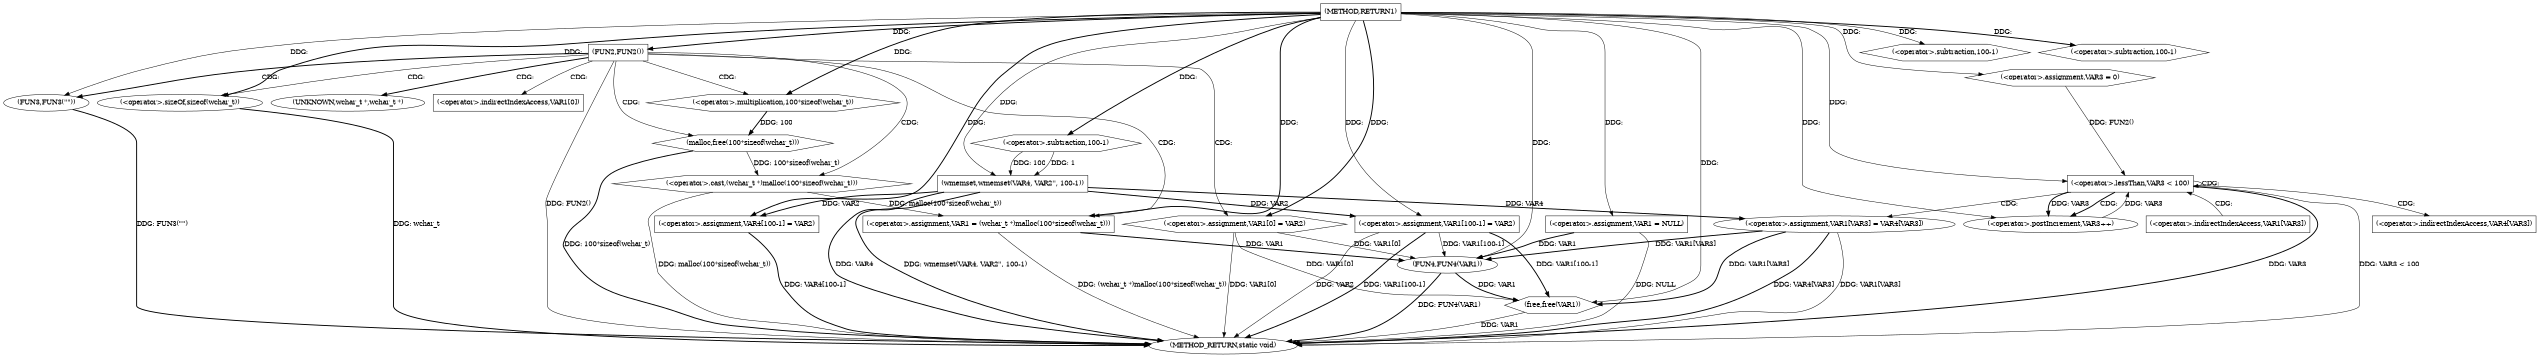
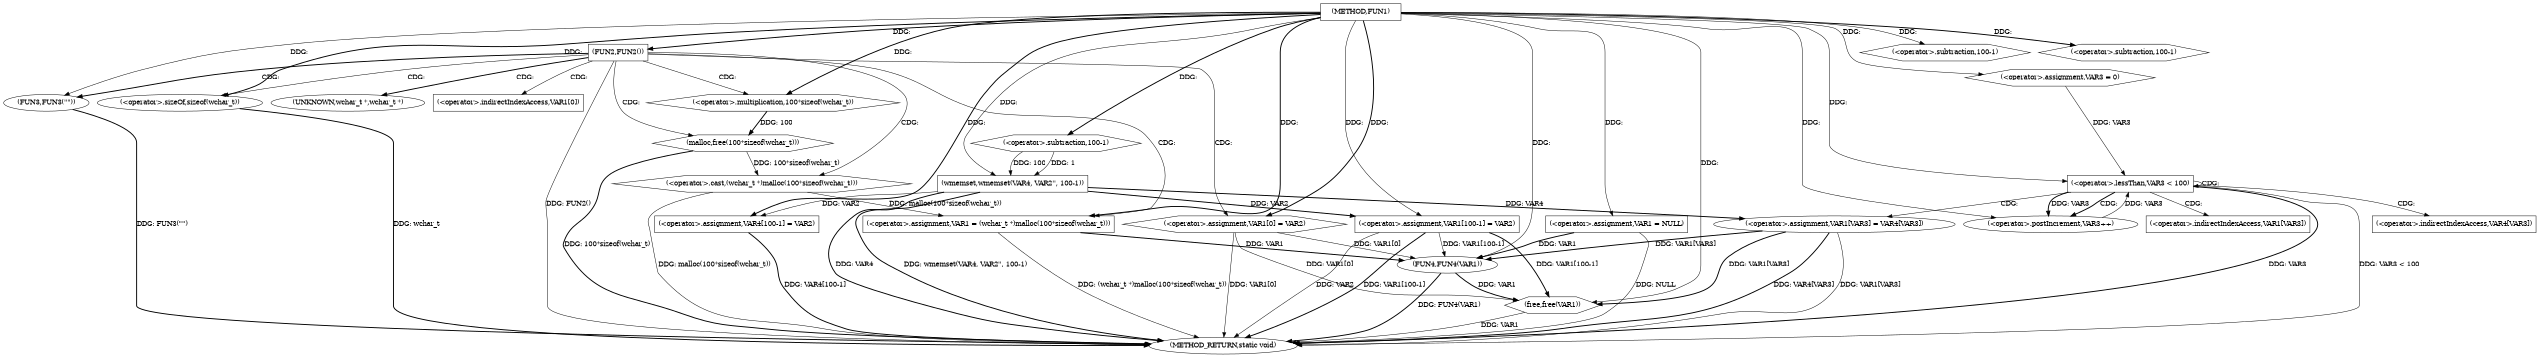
(1361, 12) -> (1361, 12)
(2112, 123) -> (2112, 123)
(855, 196) -> (855, 196)
(2209, 202) -> (2177, 203)
